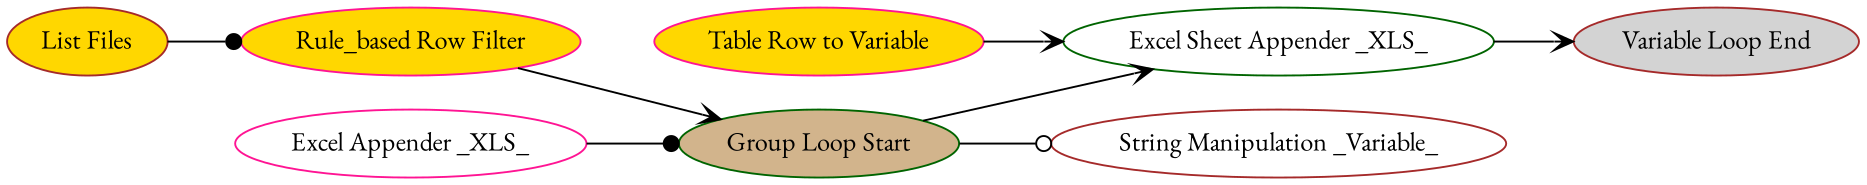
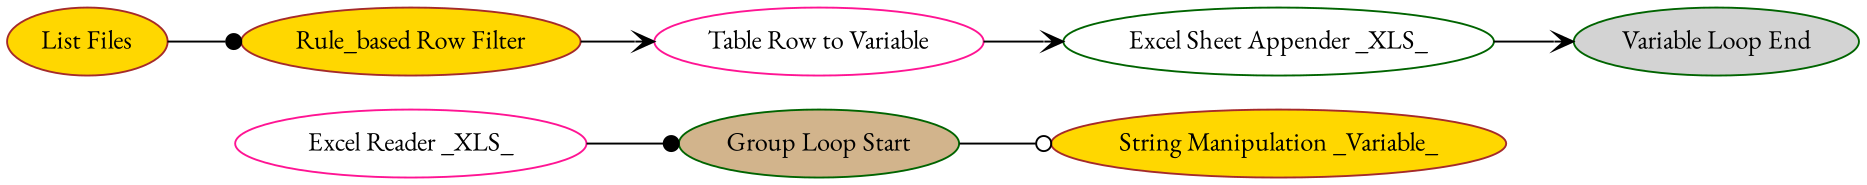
(411, 42) -> (411, 42)
(819, 42) -> (819, 42)
(1716, 42) -> (1716, 42)
(610, 91) -> (608, 42)
(1029, 97) -> none
(411, 144) -> (411, 144)
(1279, 144) -> (1279, 144)
